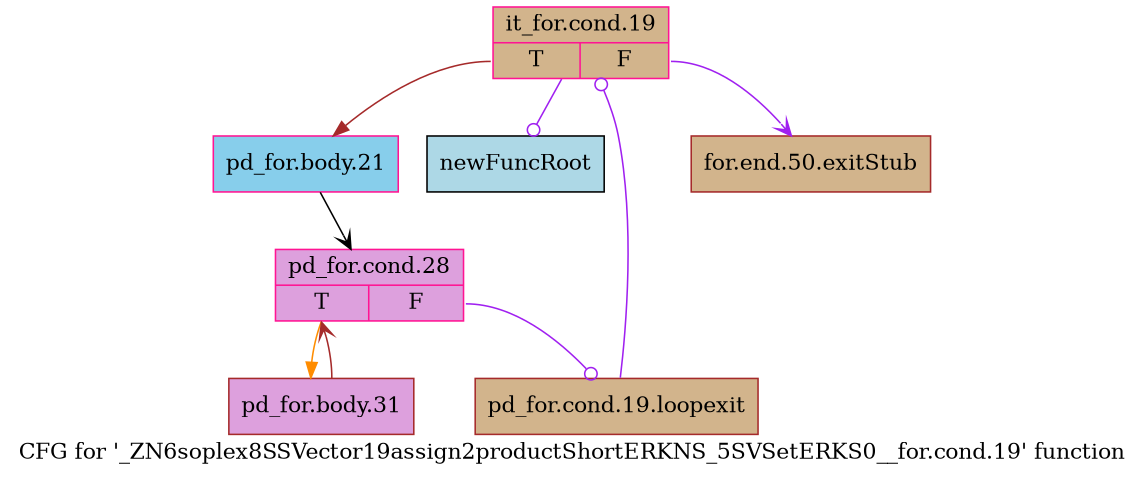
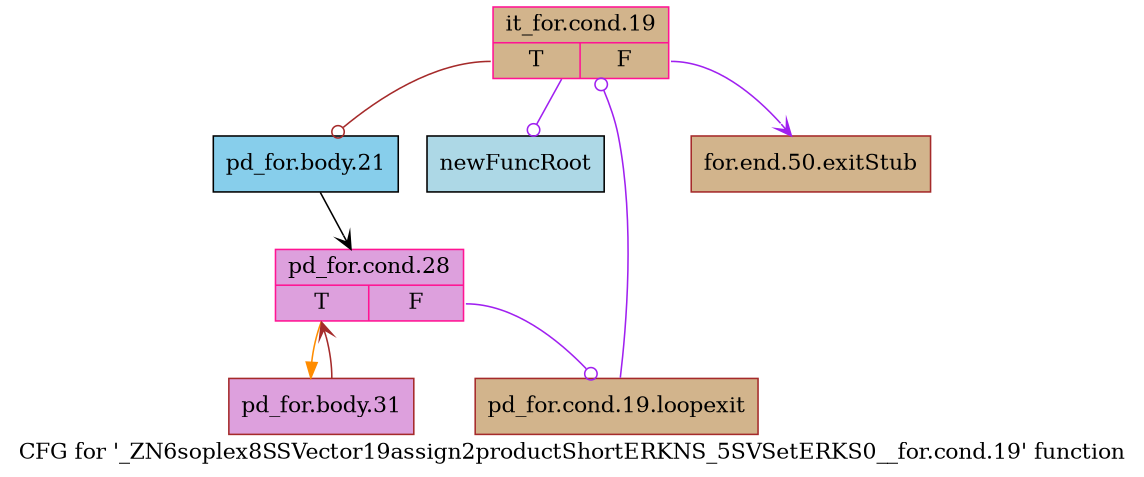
(413, 82) -> (412, 82)
(306, 164) -> (306, 164)
